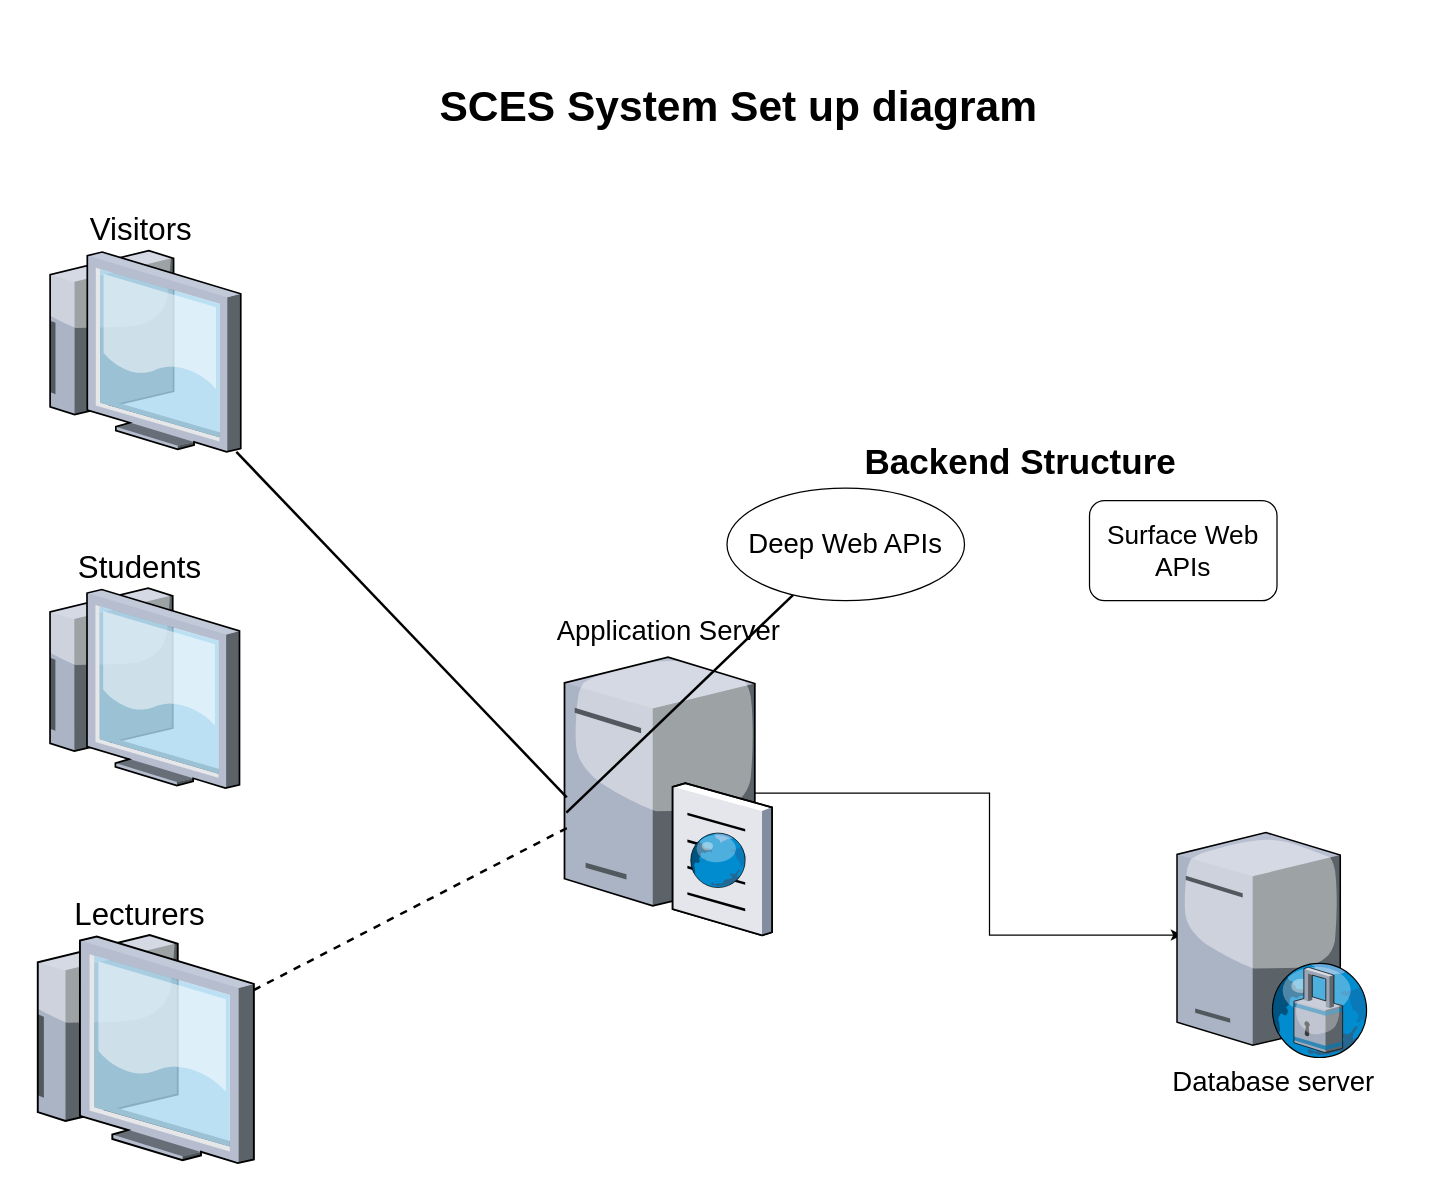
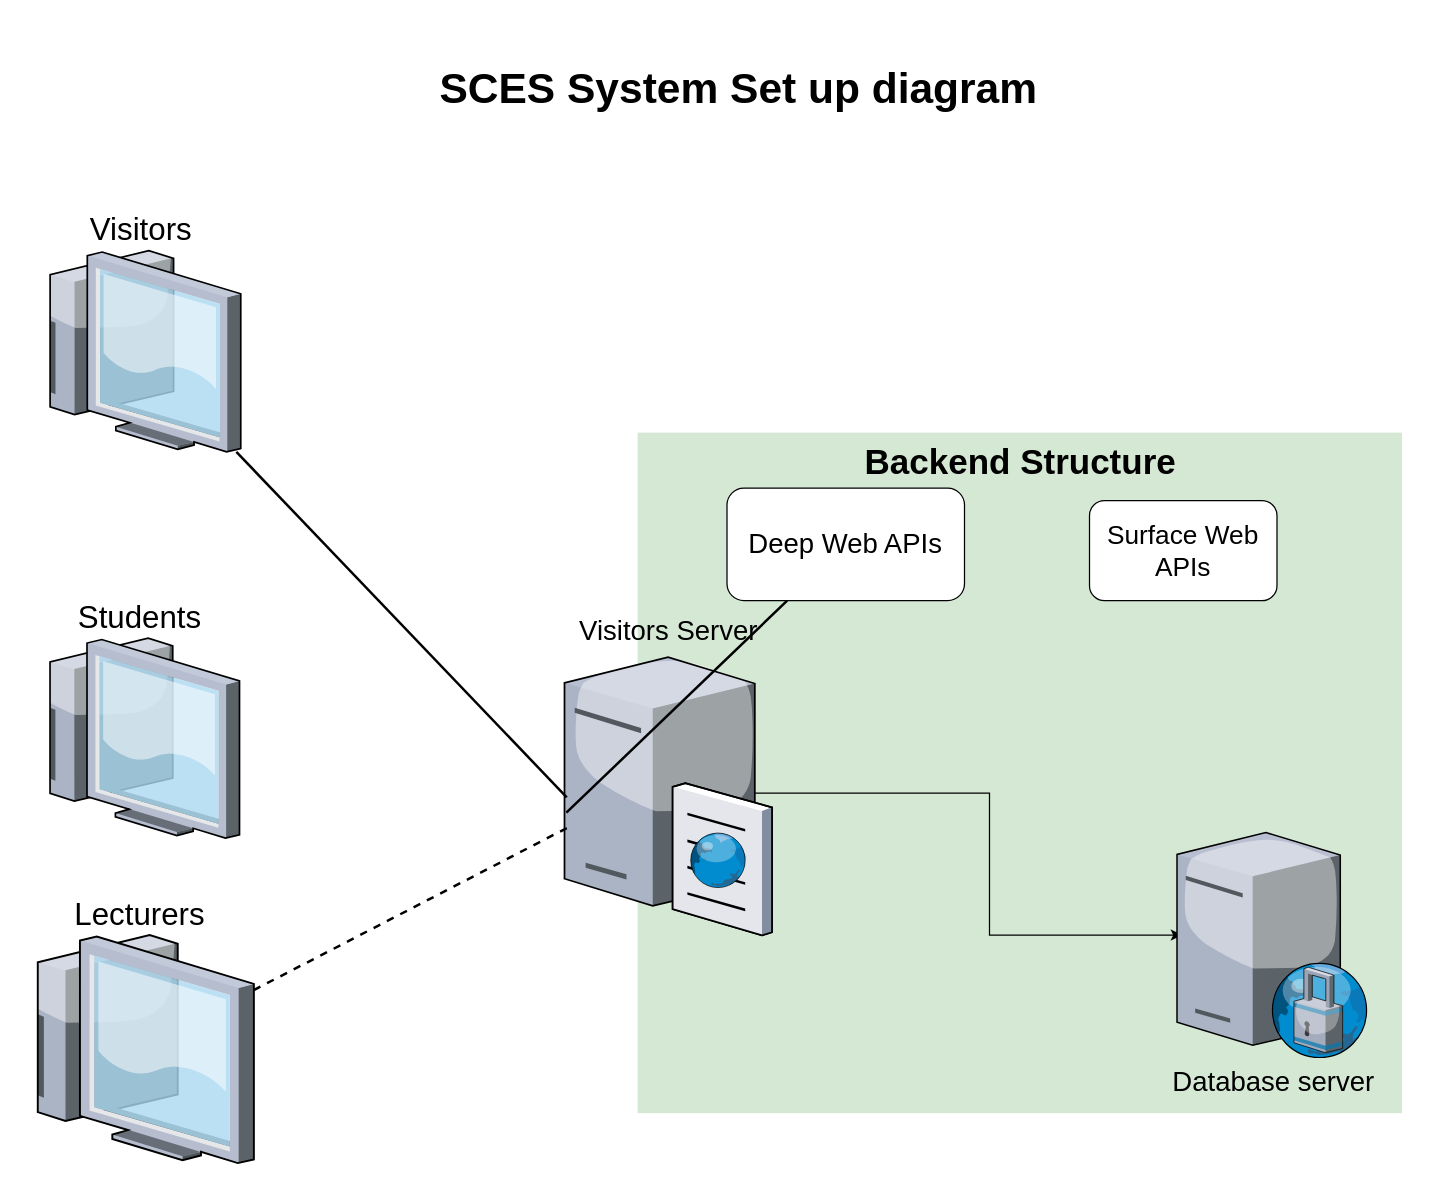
(738, 107) -> (738, 88)
(846, 544) -> (846, 544)
(669, 636) -> (669, 636)
(139, 688) -> (139, 738)
(1020, 773) -> (1020, 773)
